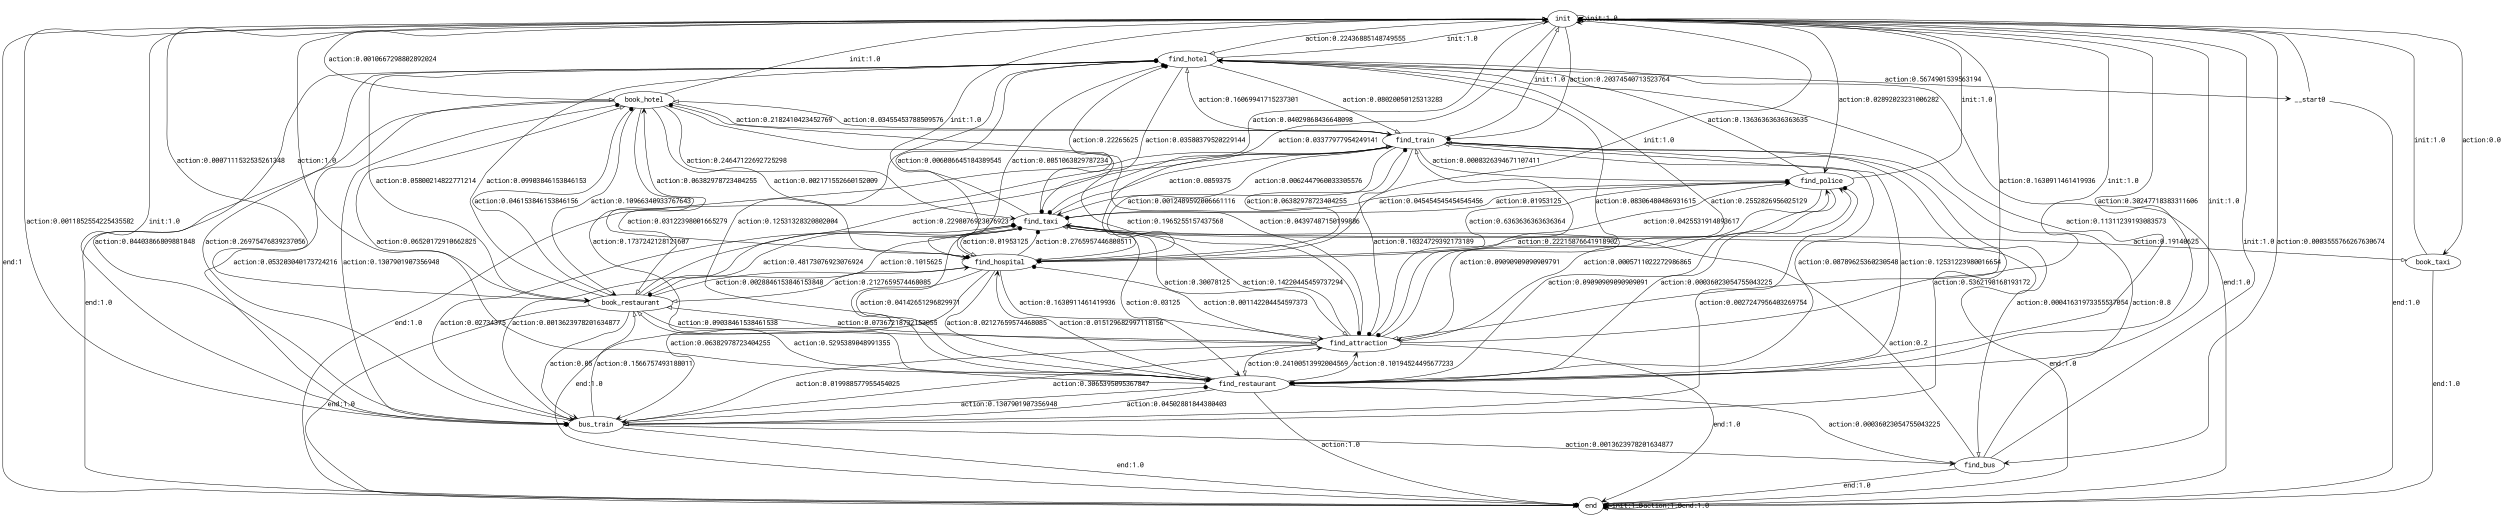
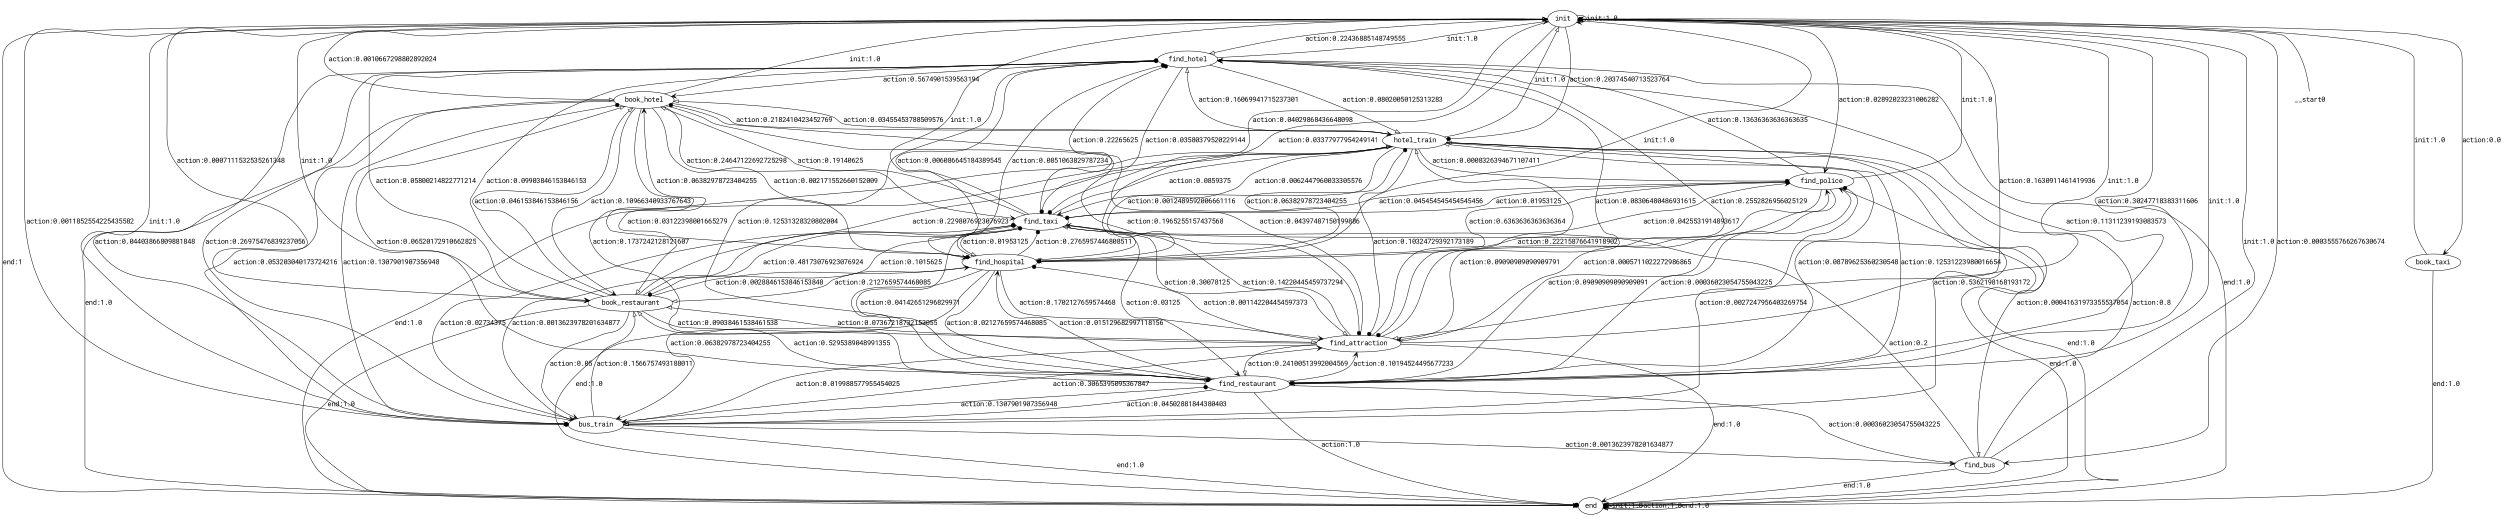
(1752, 78) -> (917, 74)
(1415, 141) -> (1415, 141)
(317, 161) -> (317, 161)
(487, 192) -> (487, 192)
(1767, 237) -> (805, 167)
(1068, 303) -> (1068, 303)
(2205, 495) -> (2088, 472)
